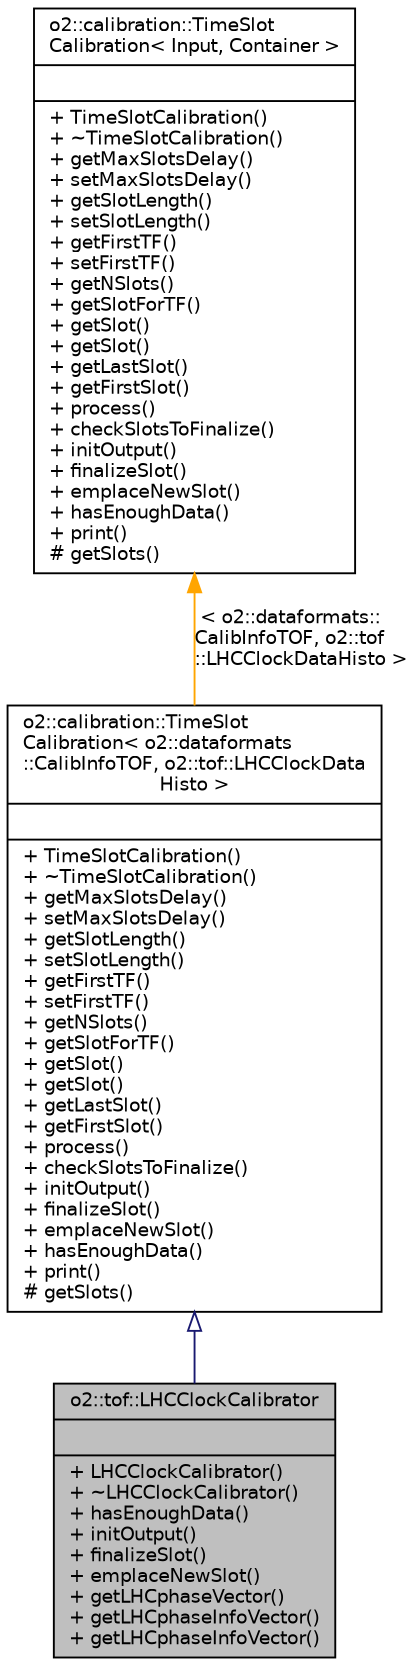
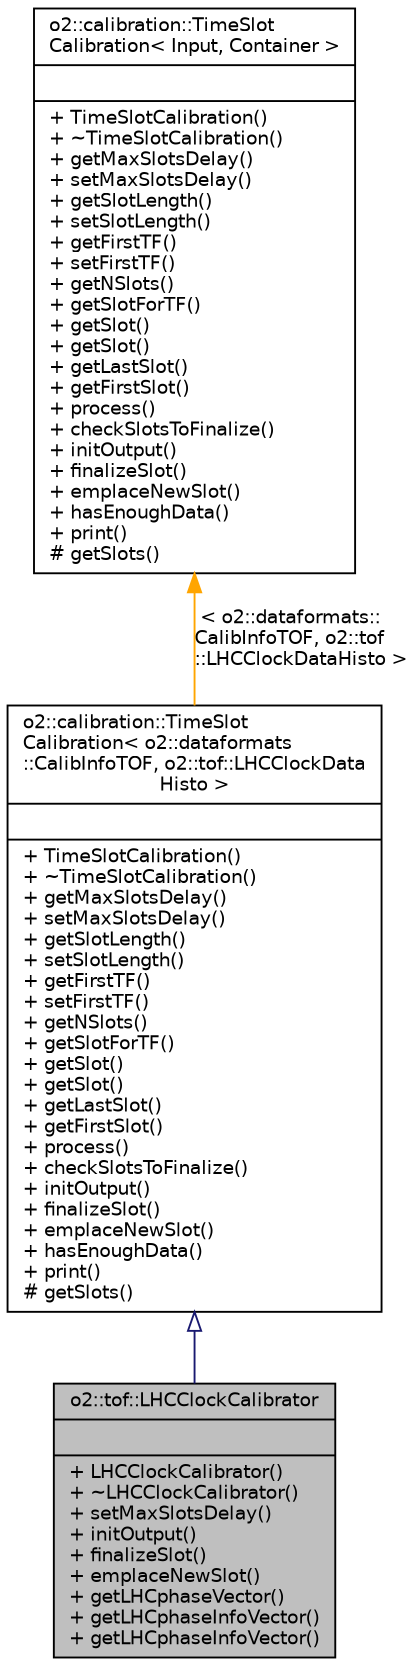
(160, 1514) -> (171, 1514)
